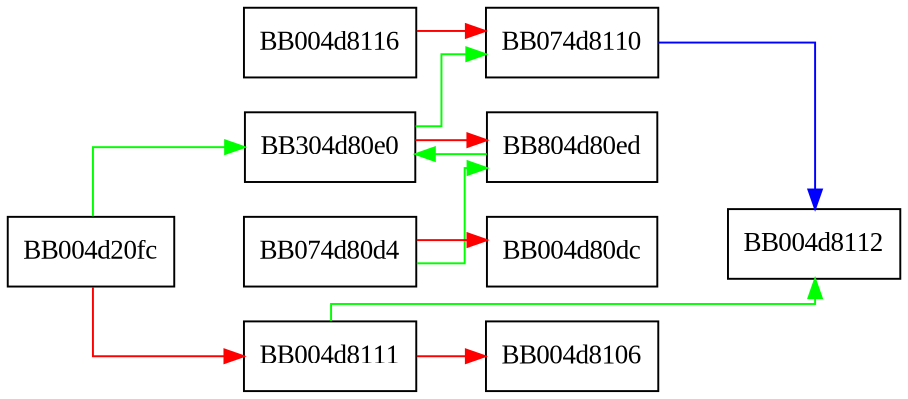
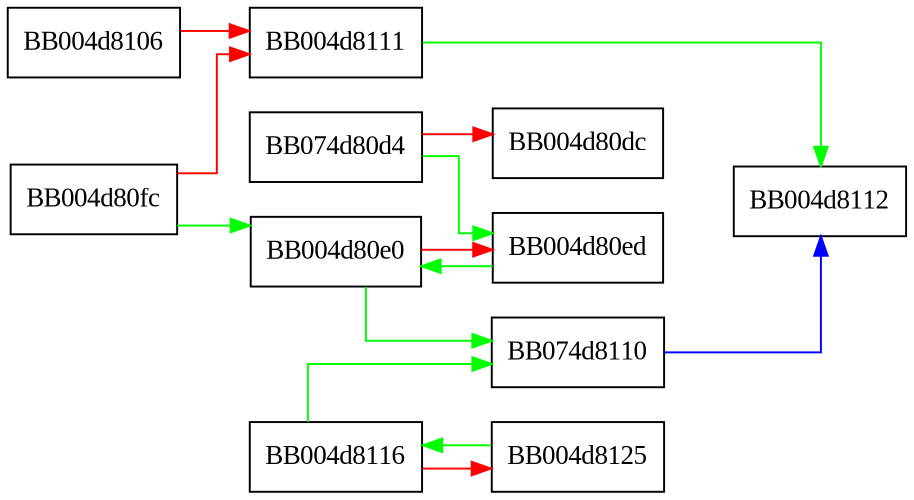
(441, 31) -> (361, 364)
(330, 147) -> (336, 252)
(572, 147) -> (578, 248)
(91, 252) -> (94, 199)
(441, 356) -> (205, 31)
none -> (578, 457)
